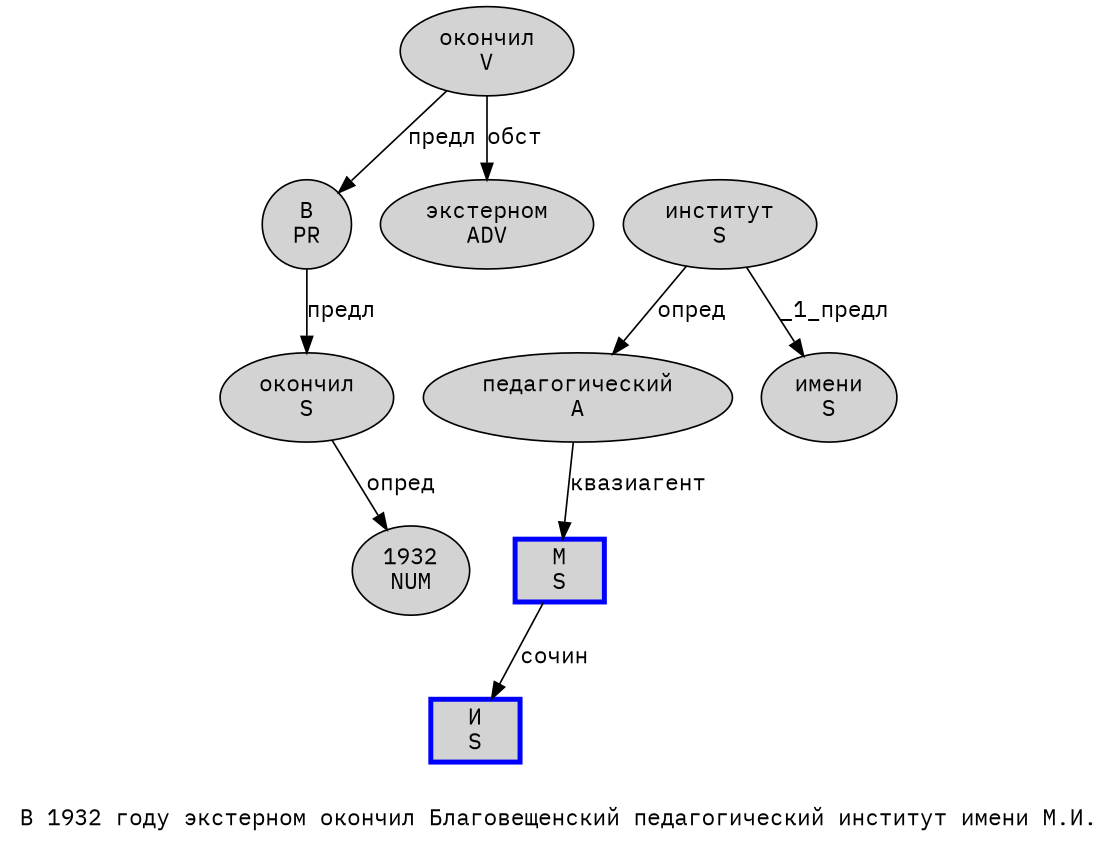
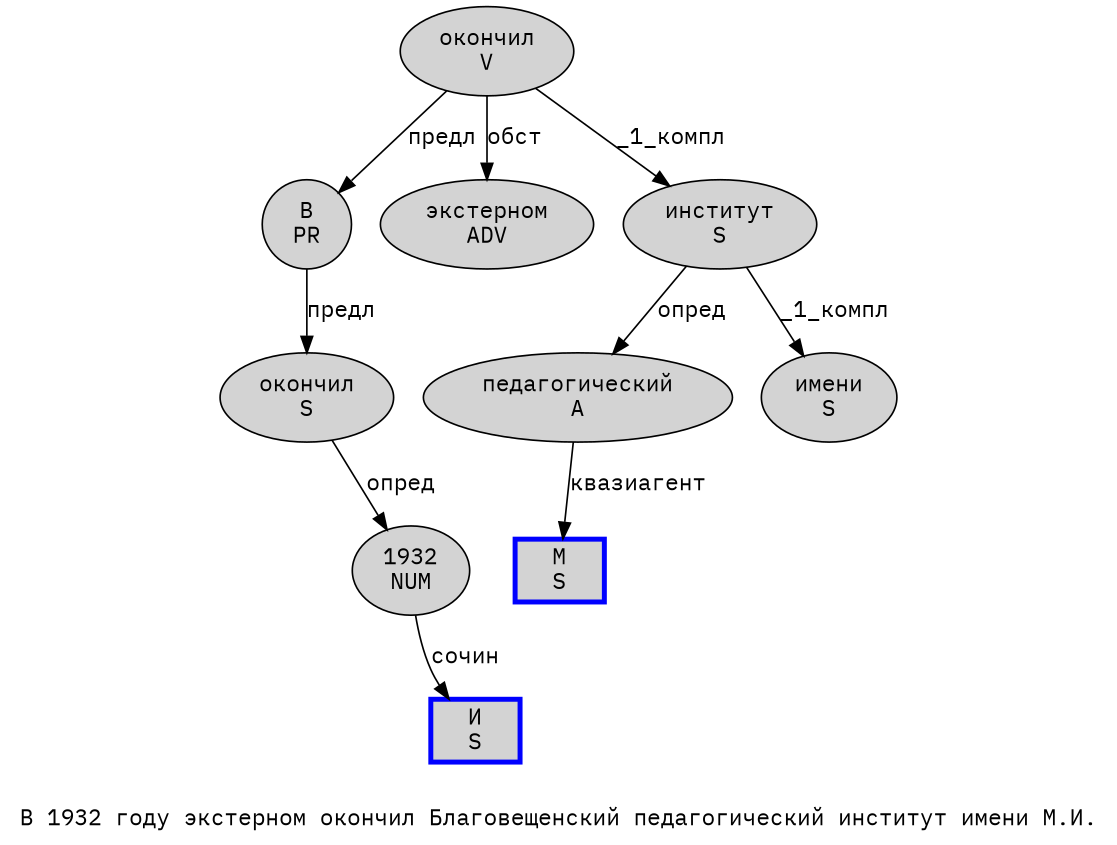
none -> (596, 132)
(835, 311) -> (835, 311)
(521, 643) -> (424, 651)
